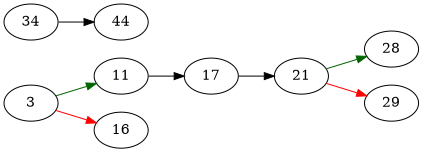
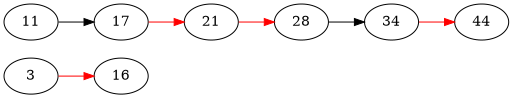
(71, 22) -> (432, 22)
none -> (342, 22)
(342, 64) -> (251, 22)
(251, 76) -> (161, 22)
(71, 91) -> none
(392, 103) -> none
